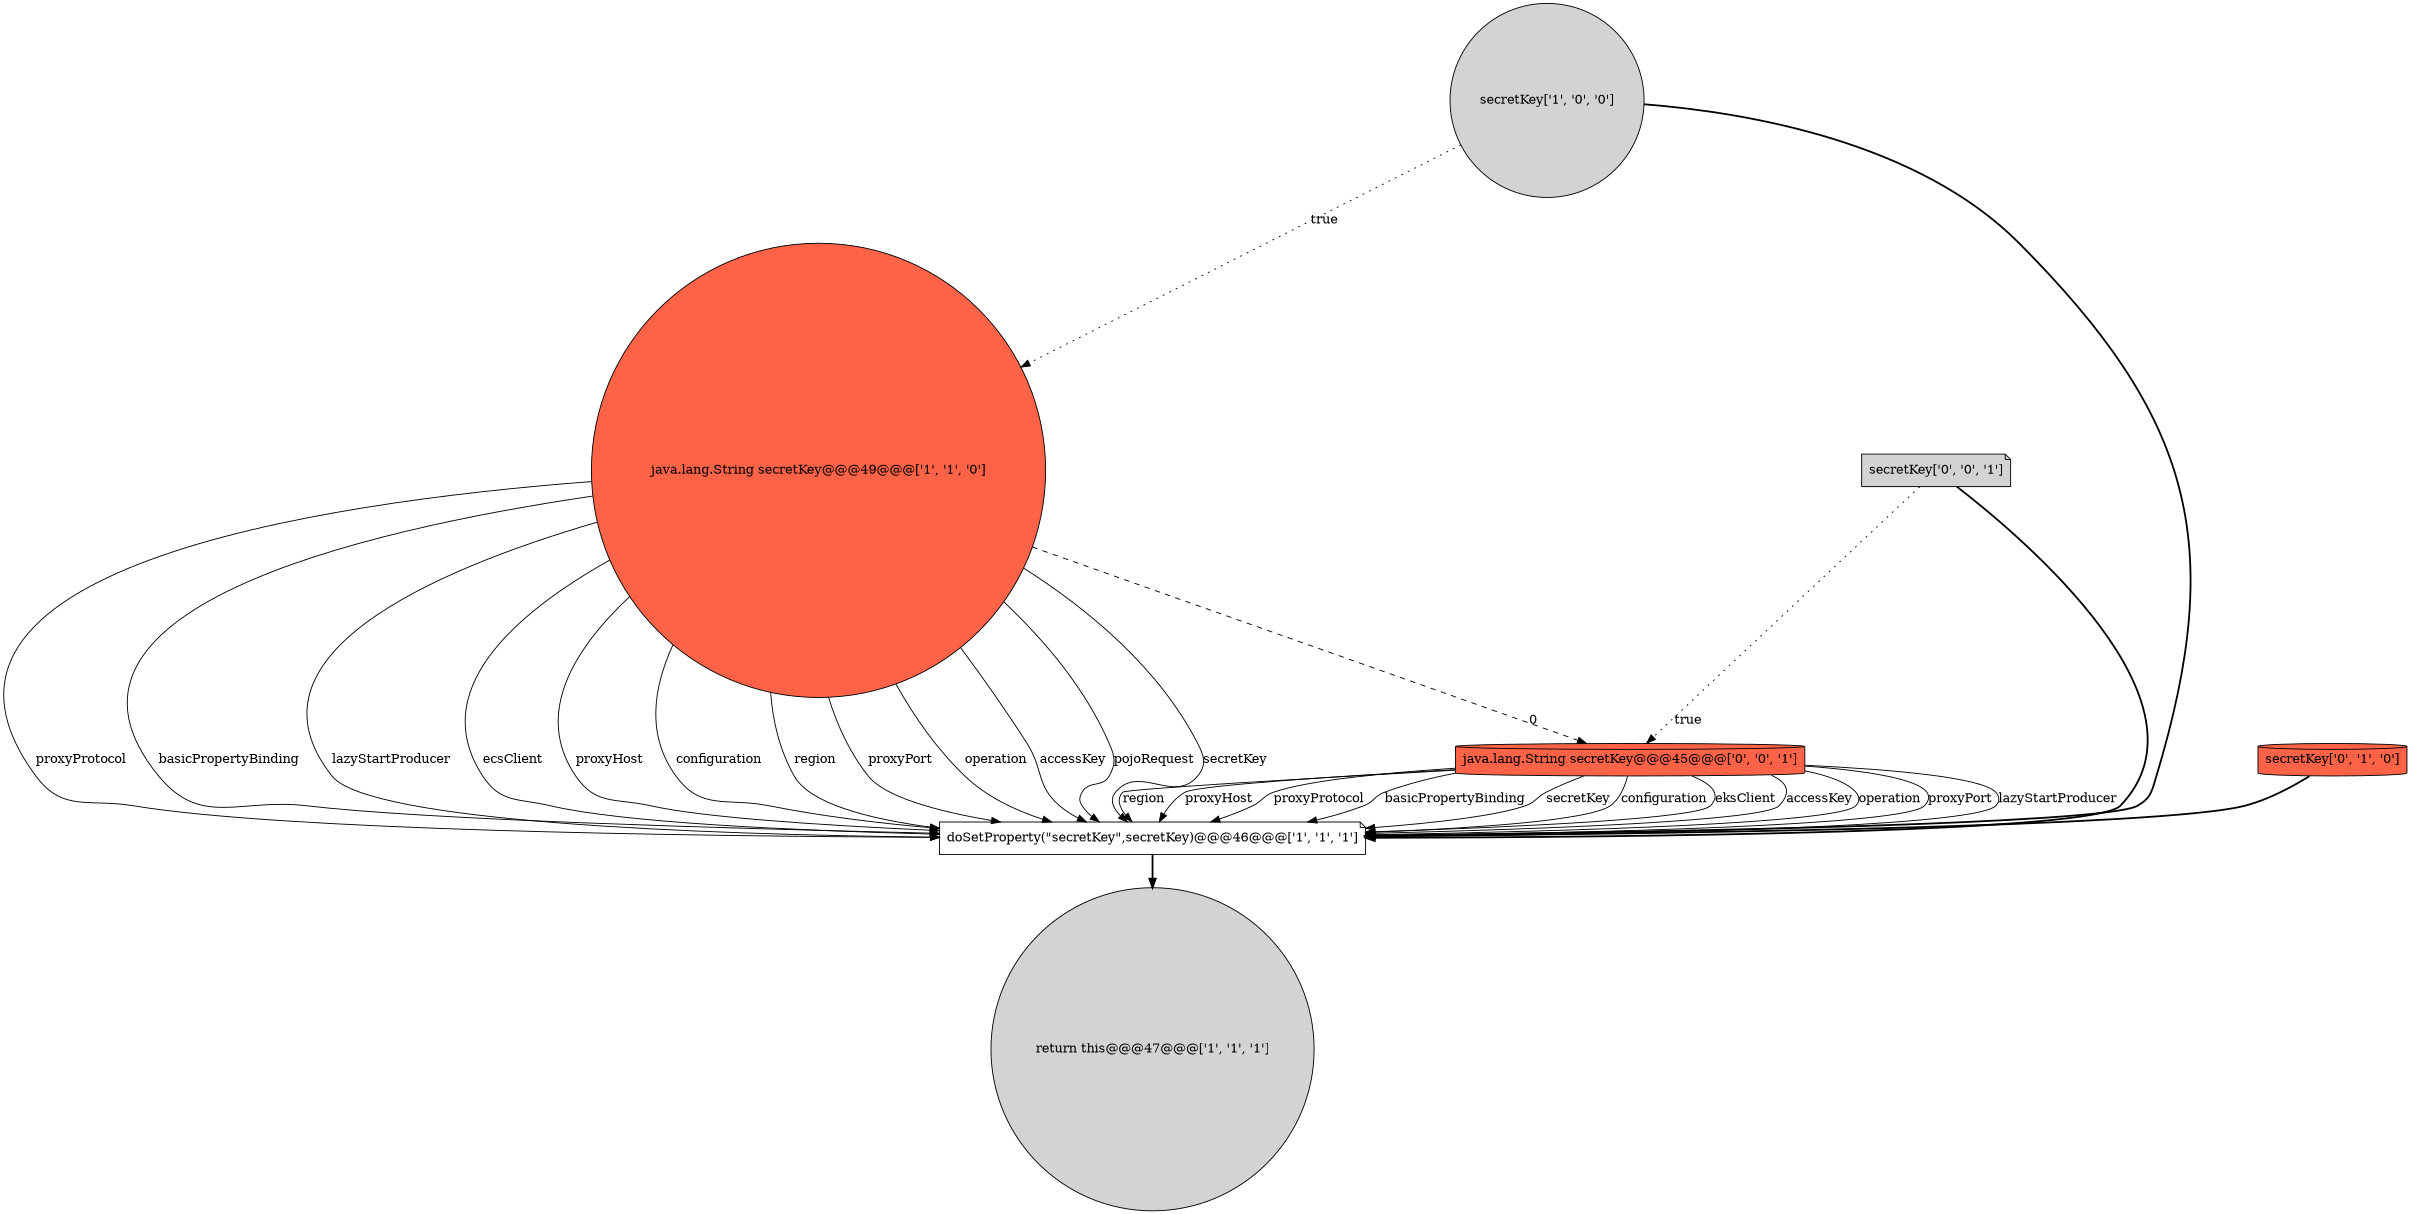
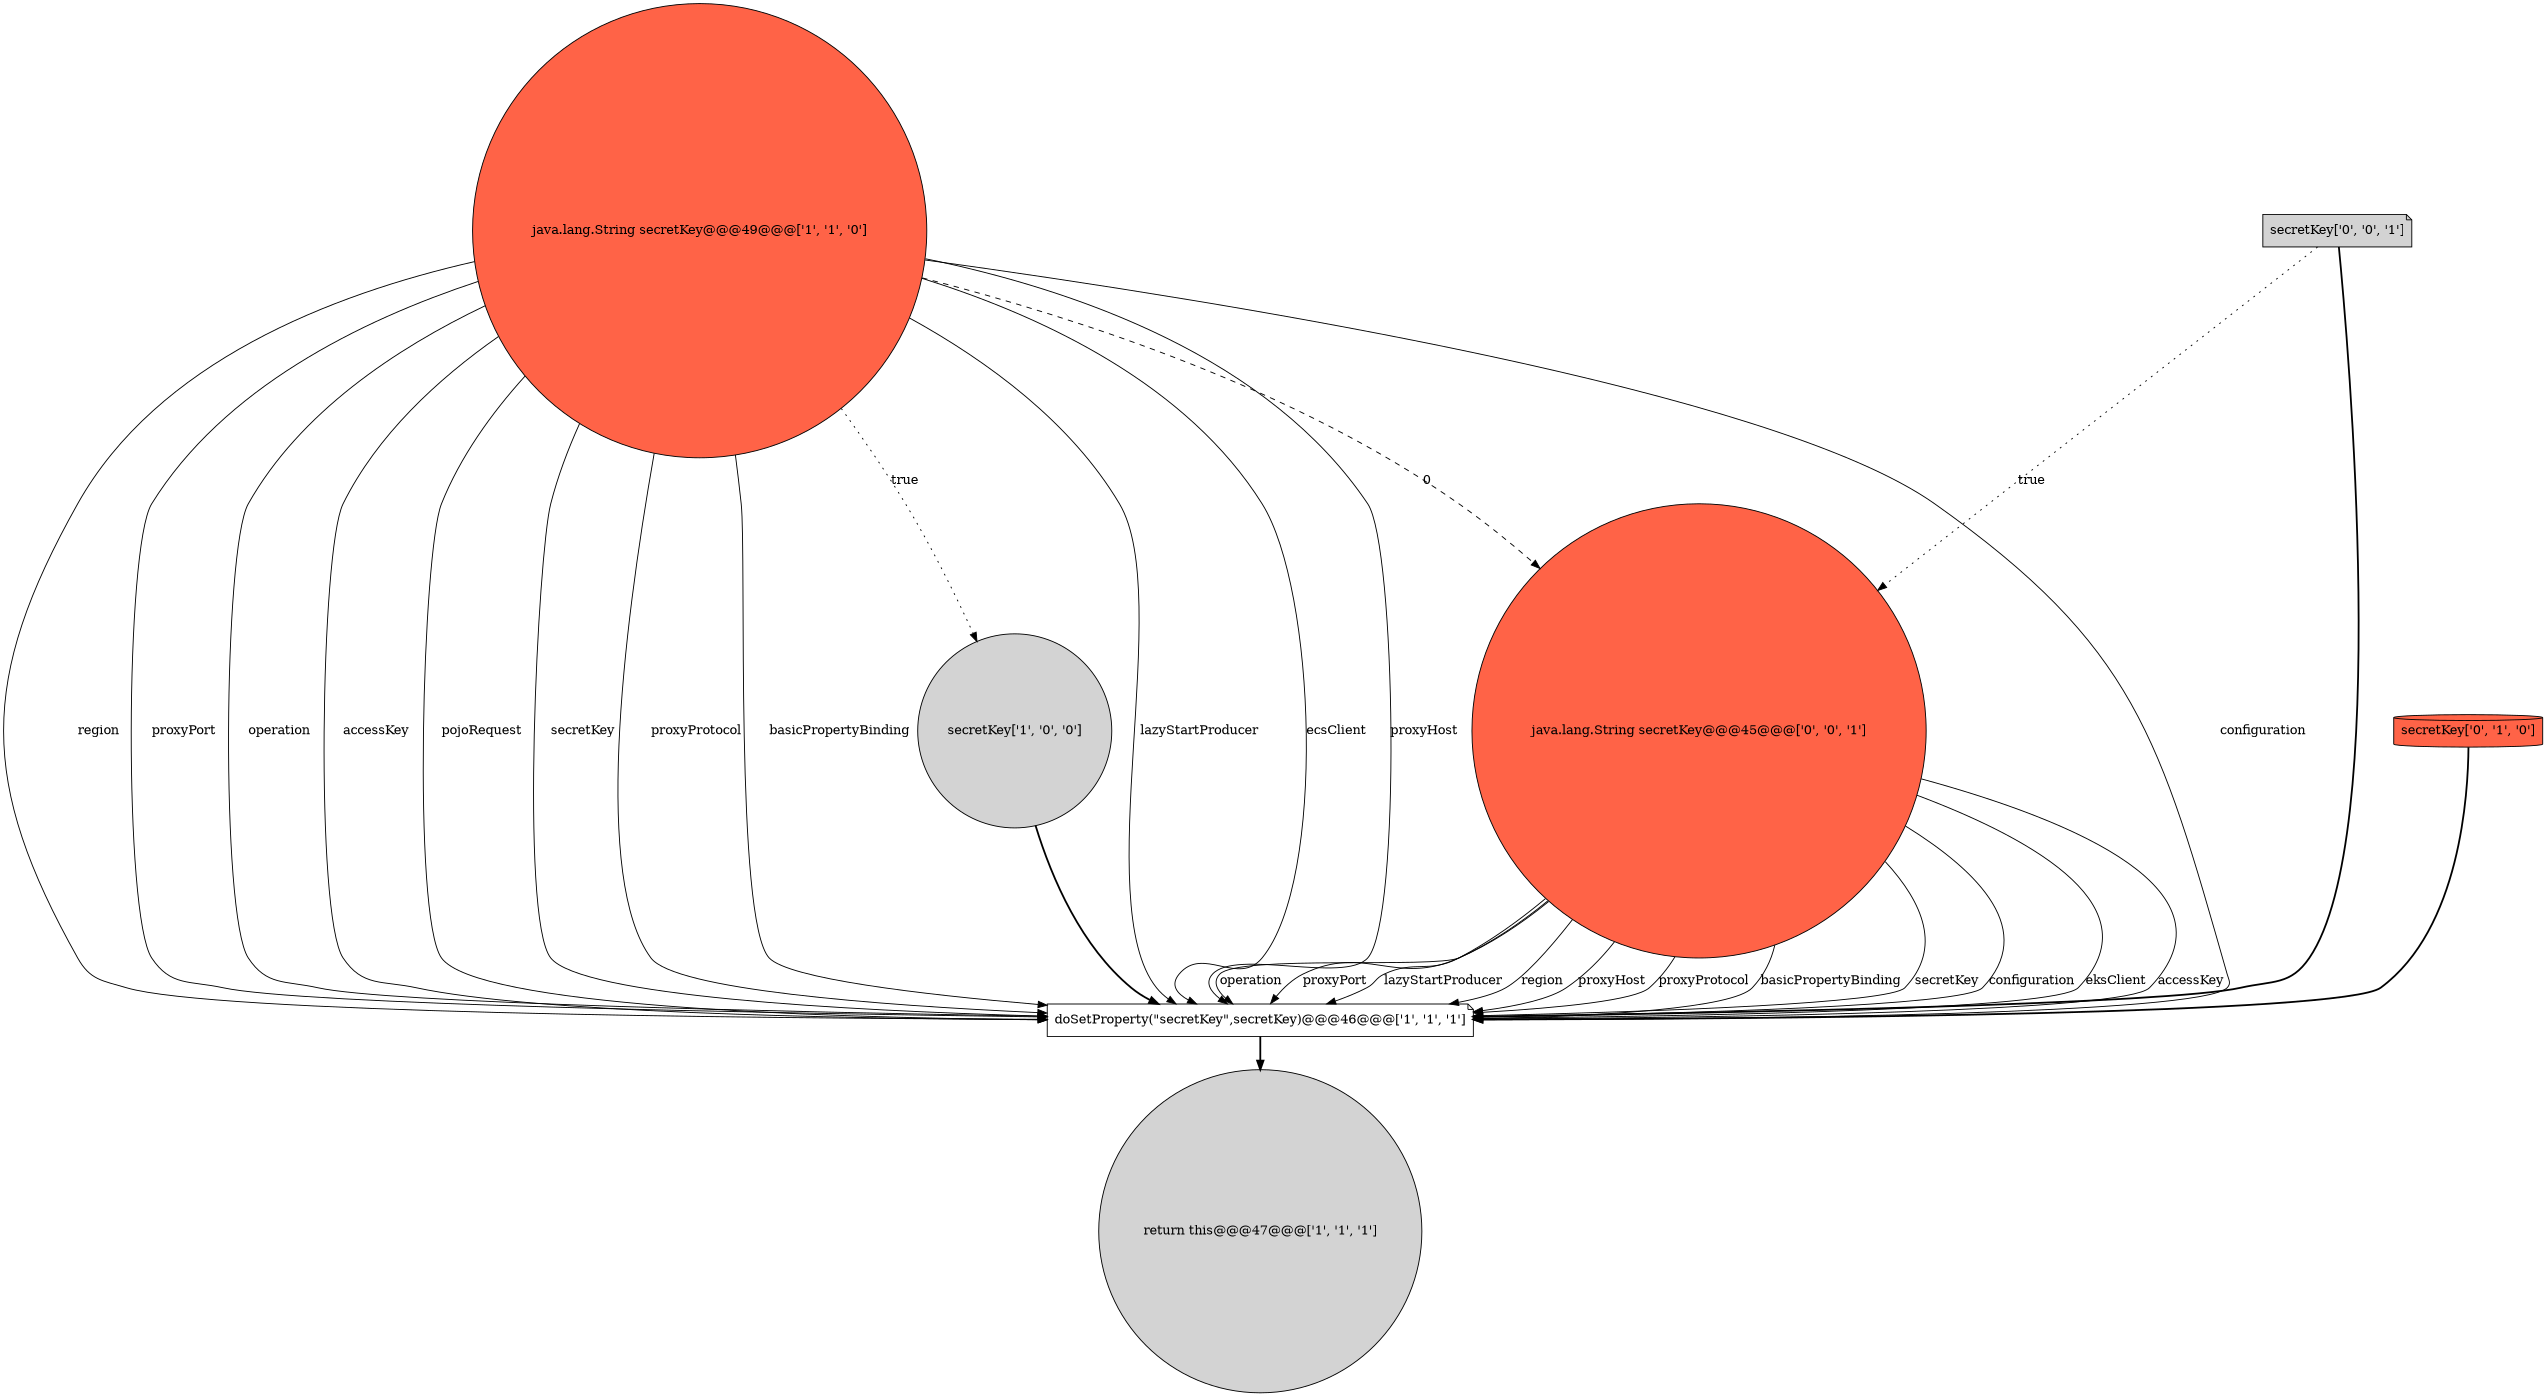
(1245, 254) -> (914, 517)
(1630, 760) -> (1699, 731)
